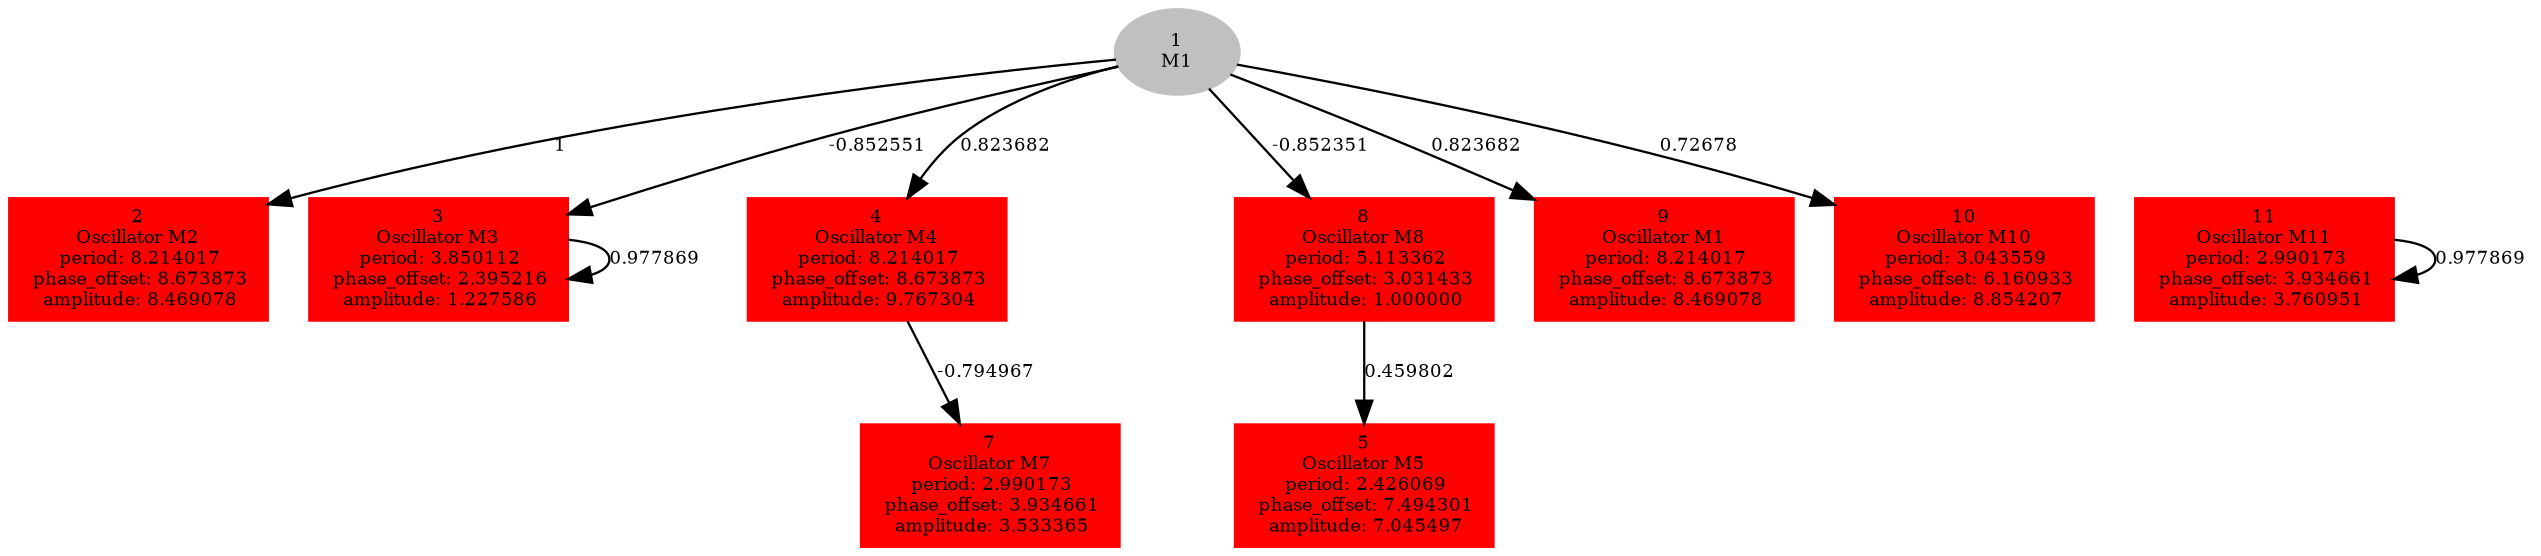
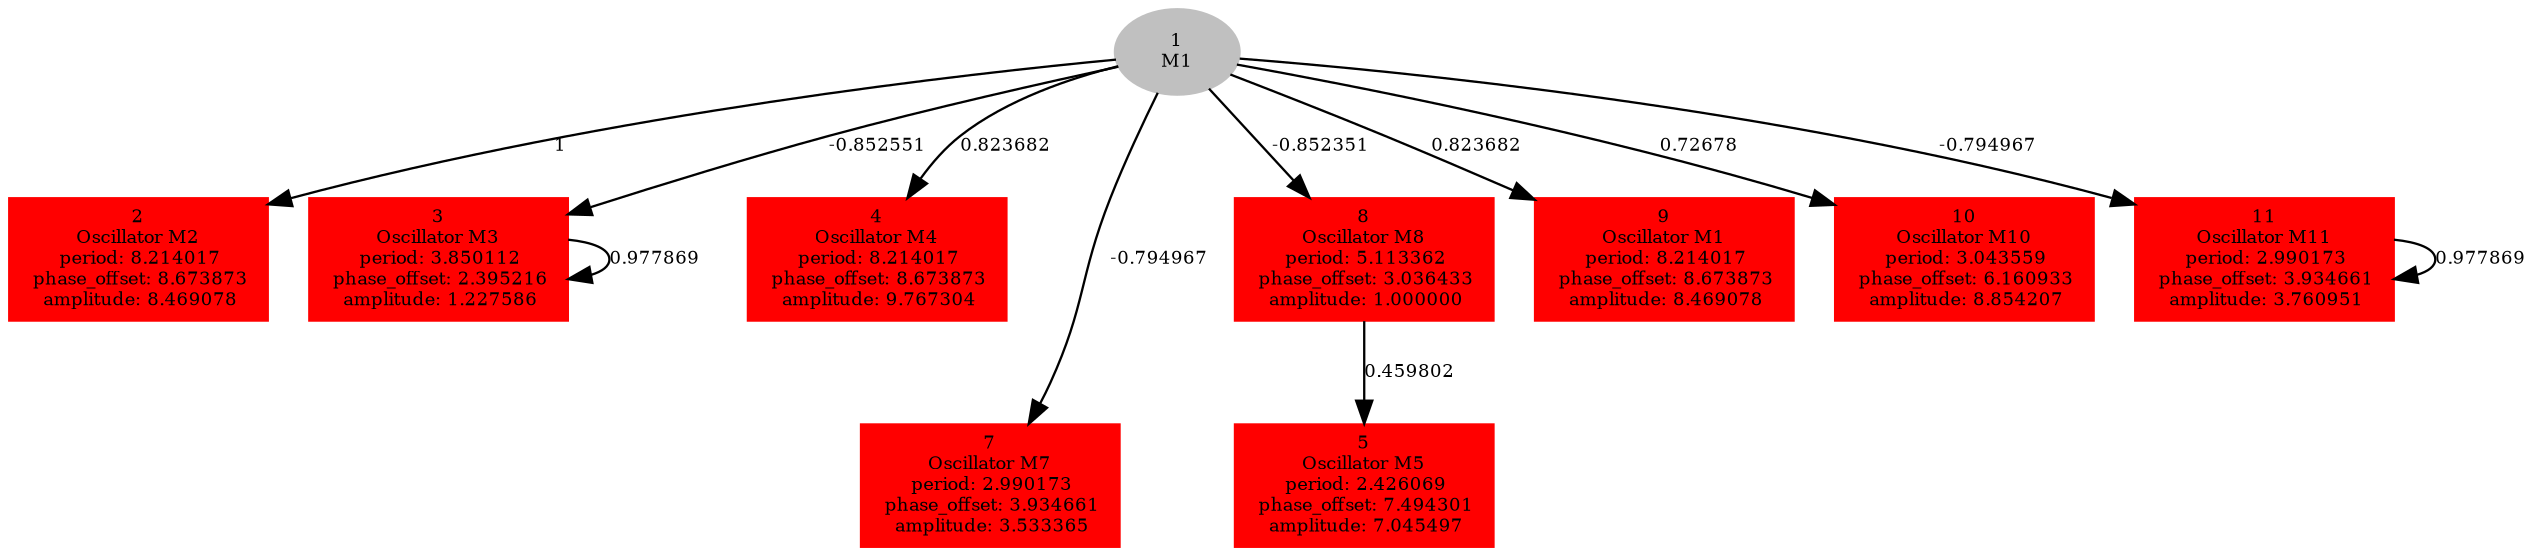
none -> (1679, 110)
(1364, 279) -> (1364, 279)
(928, 362) -> (1094, 246)
